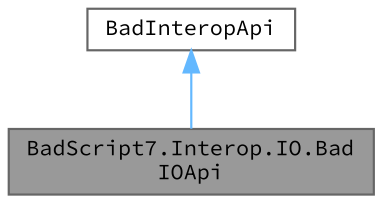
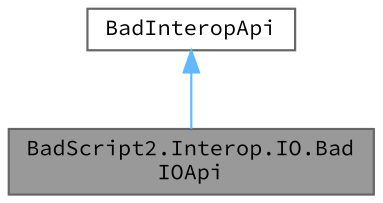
(191, 162) -> (191, 162)
